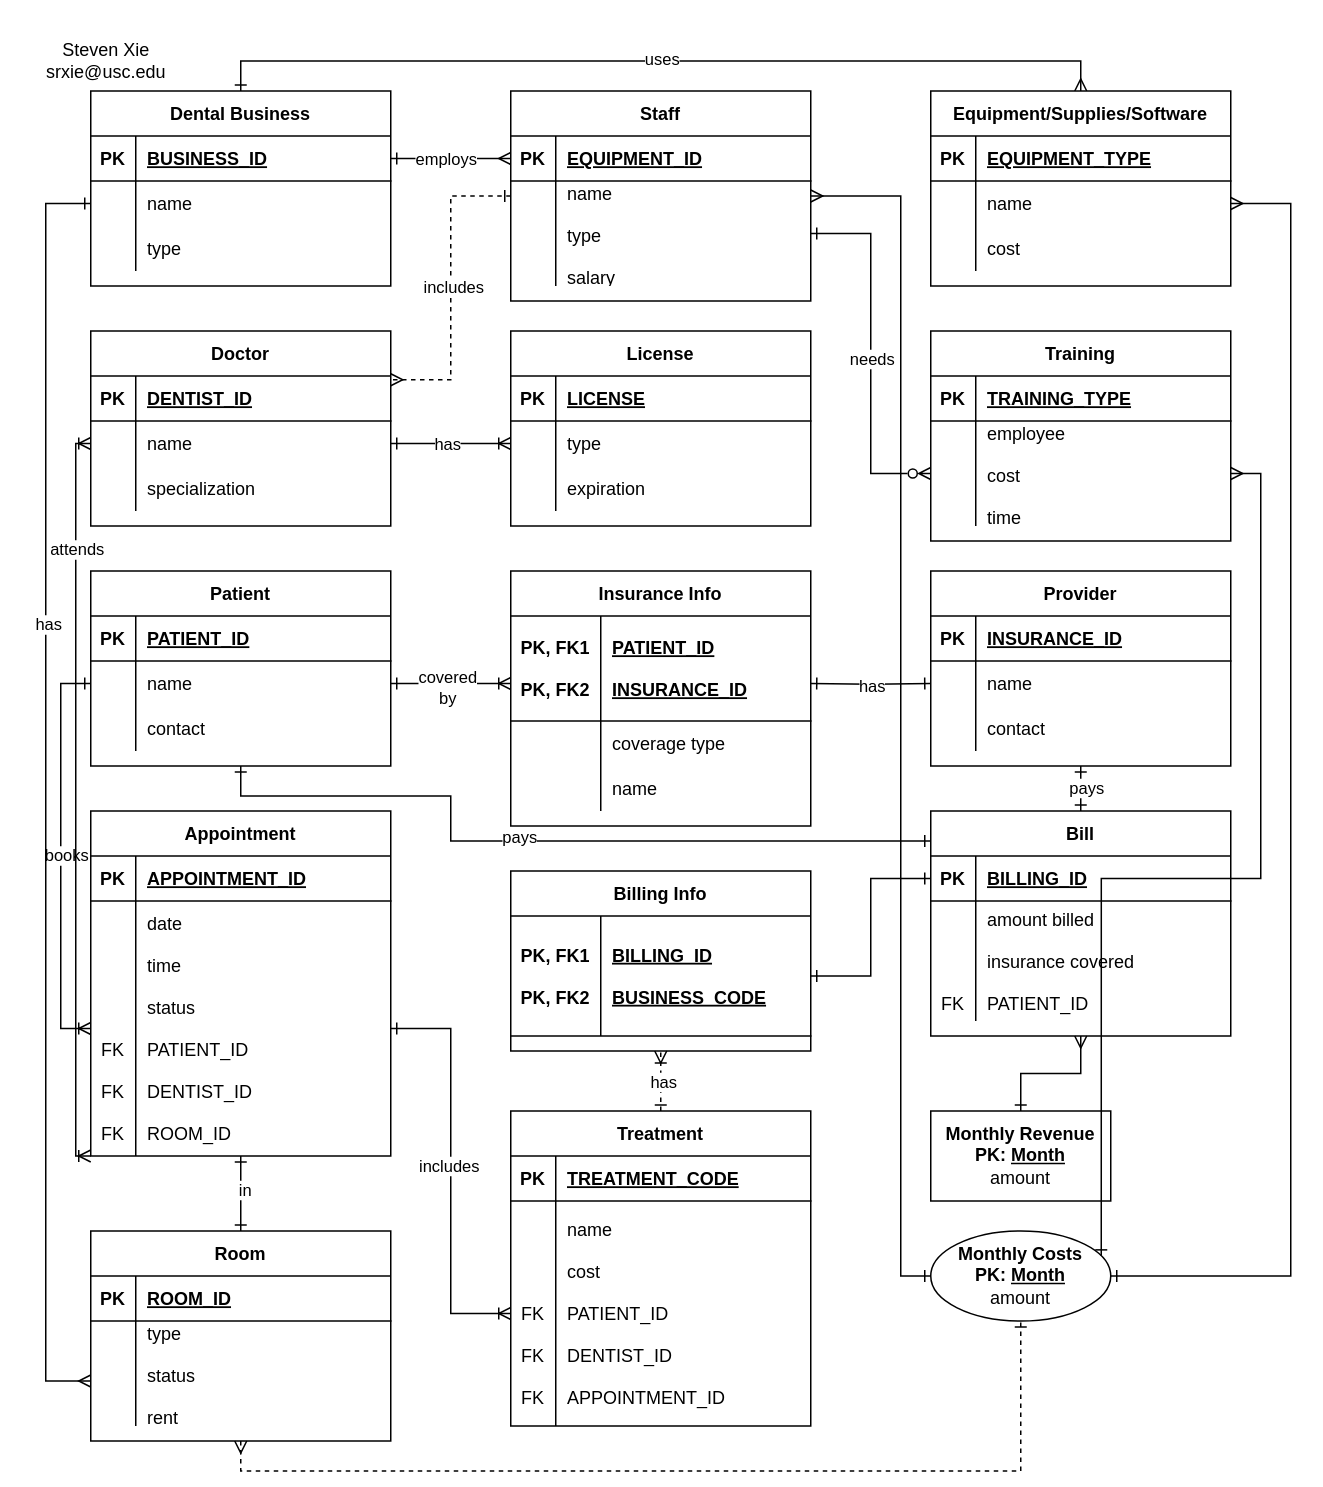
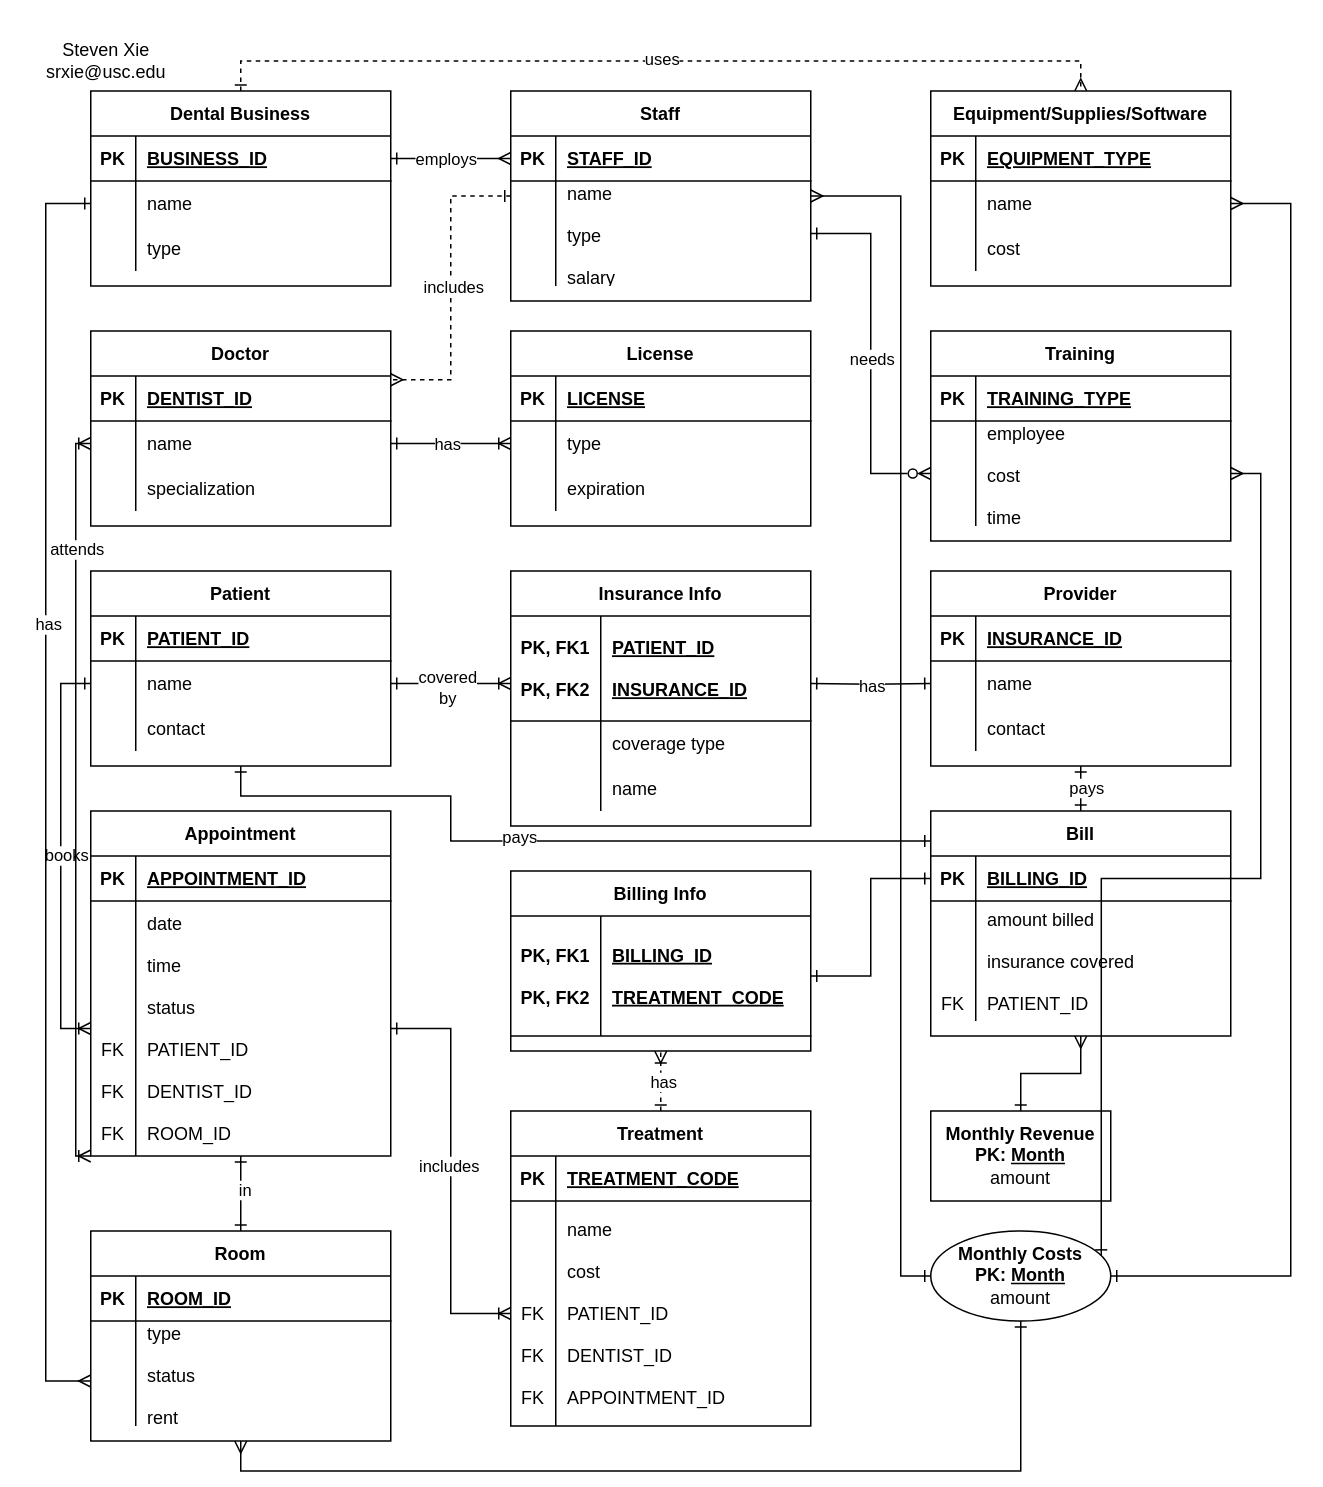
(896, 61) -> (896, 61)
(627, 159) -> (607, 159)
(662, 956) -> (662, 956)
(690, 1471) -> (690, 1471)
